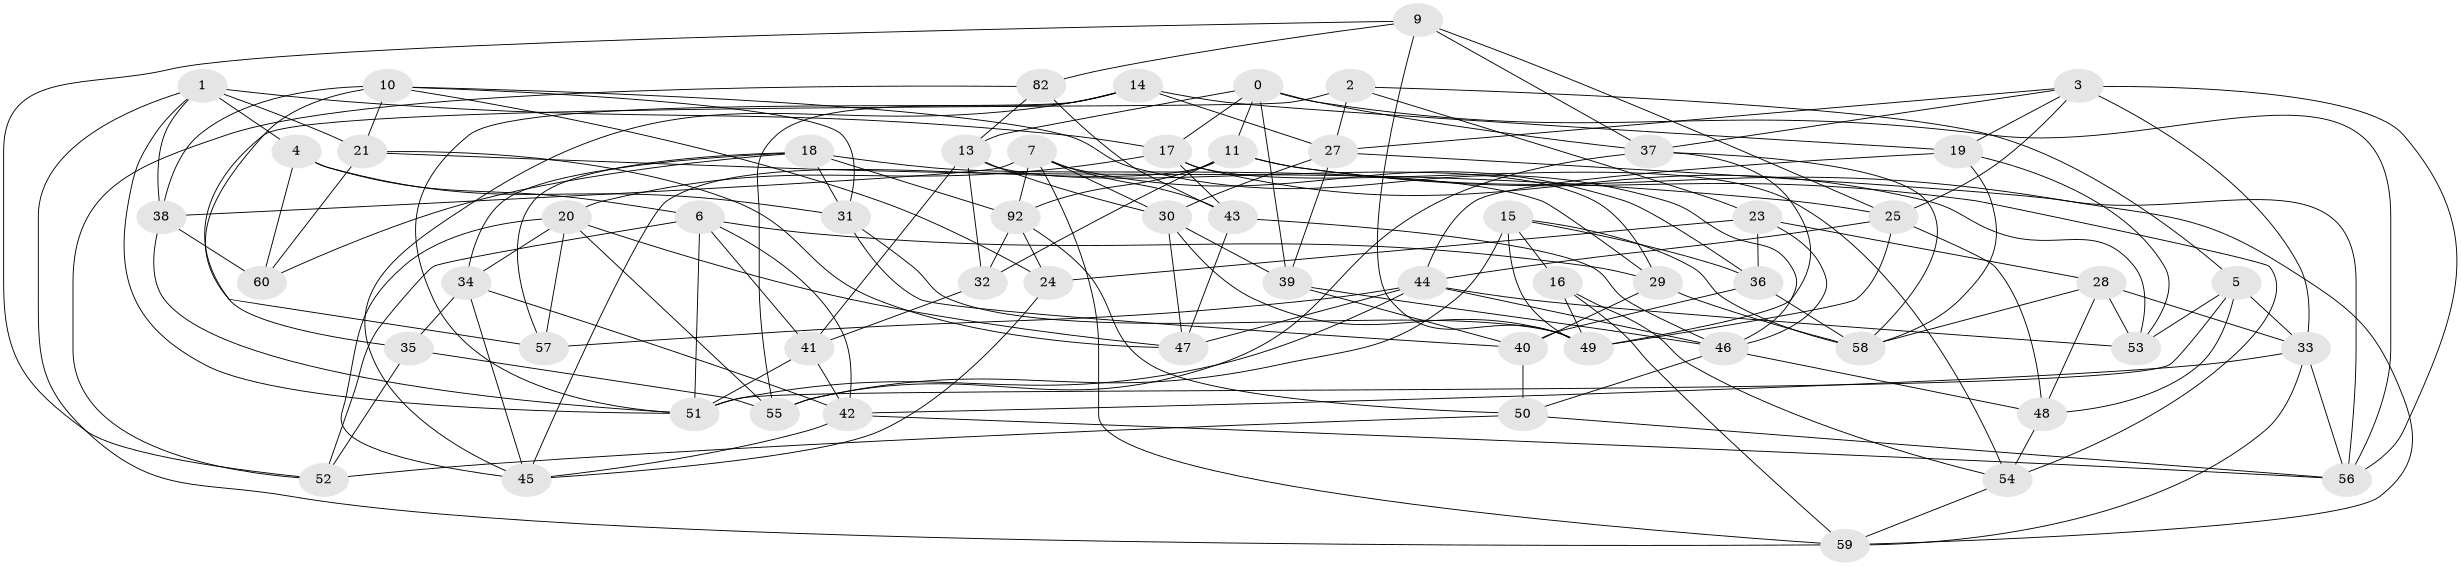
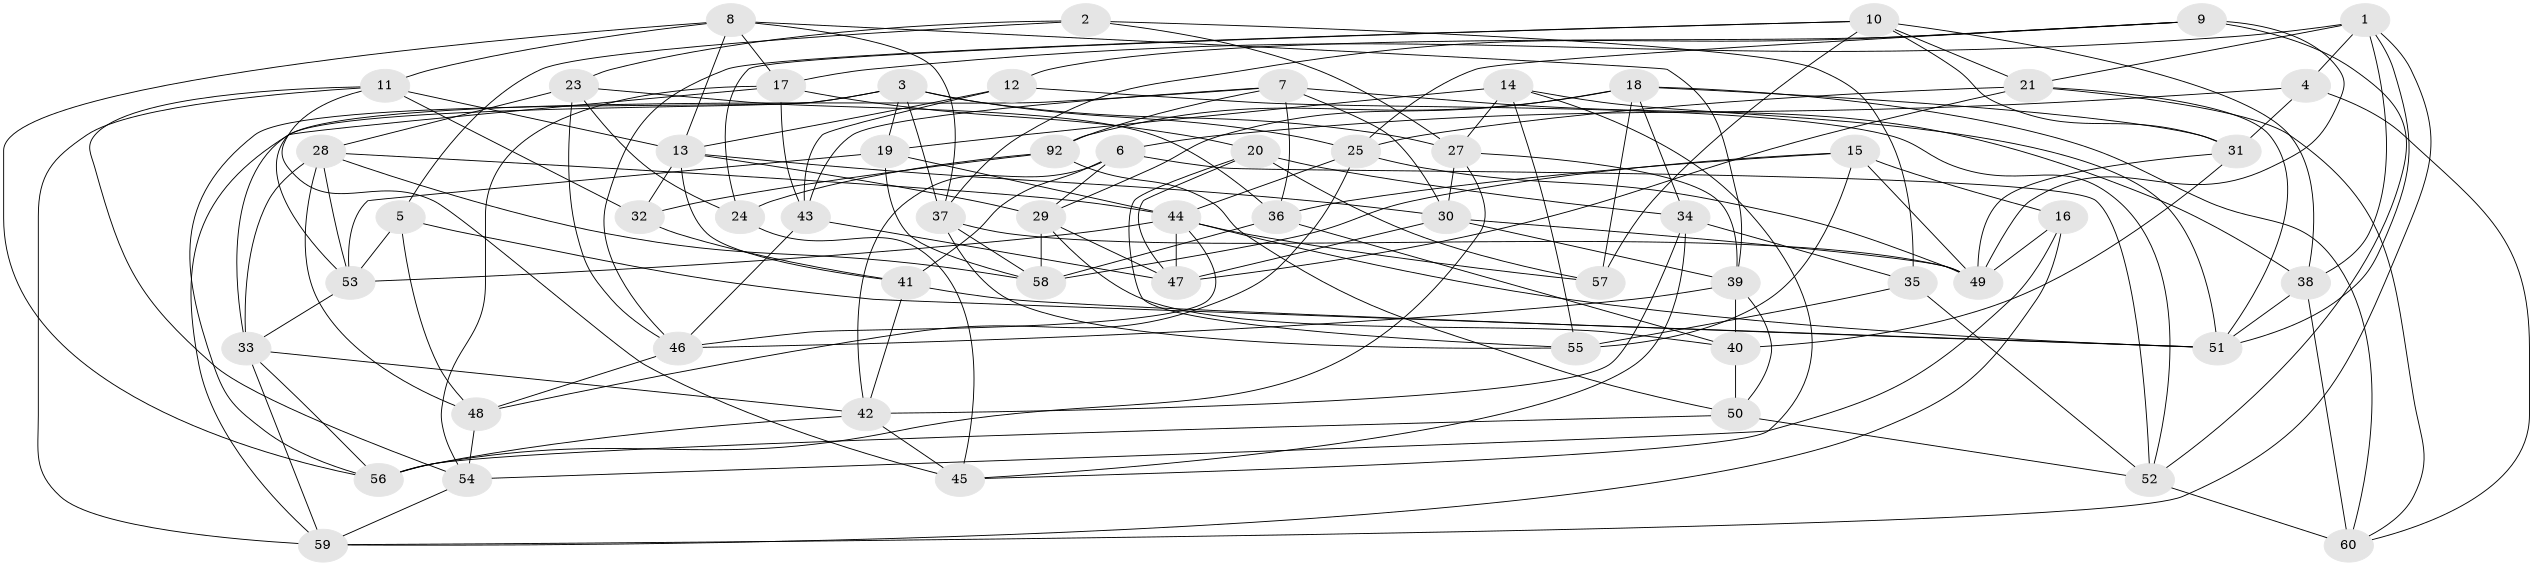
(1041, 86) -> (1012, 86)
(1258, 86) -> (731, 20)
none -> (750, 177)
(1098, 190) -> (533, 119)
none -> (1109, 250)
(697, 316) -> (2266, 133)
(2273, 318) -> (298, 316)
(355, 350) -> none
(1623, 381) -> (1771, 351)
none -> (2249, 513)
